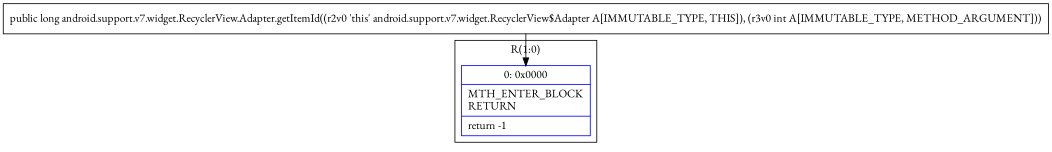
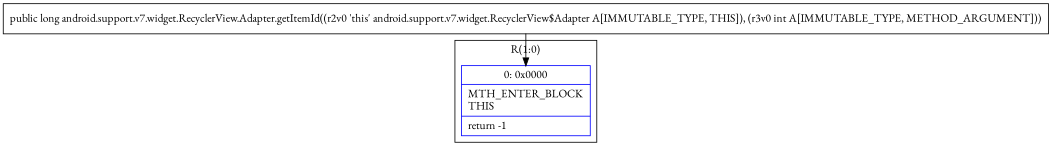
(492, 106) -> (481, 106)
